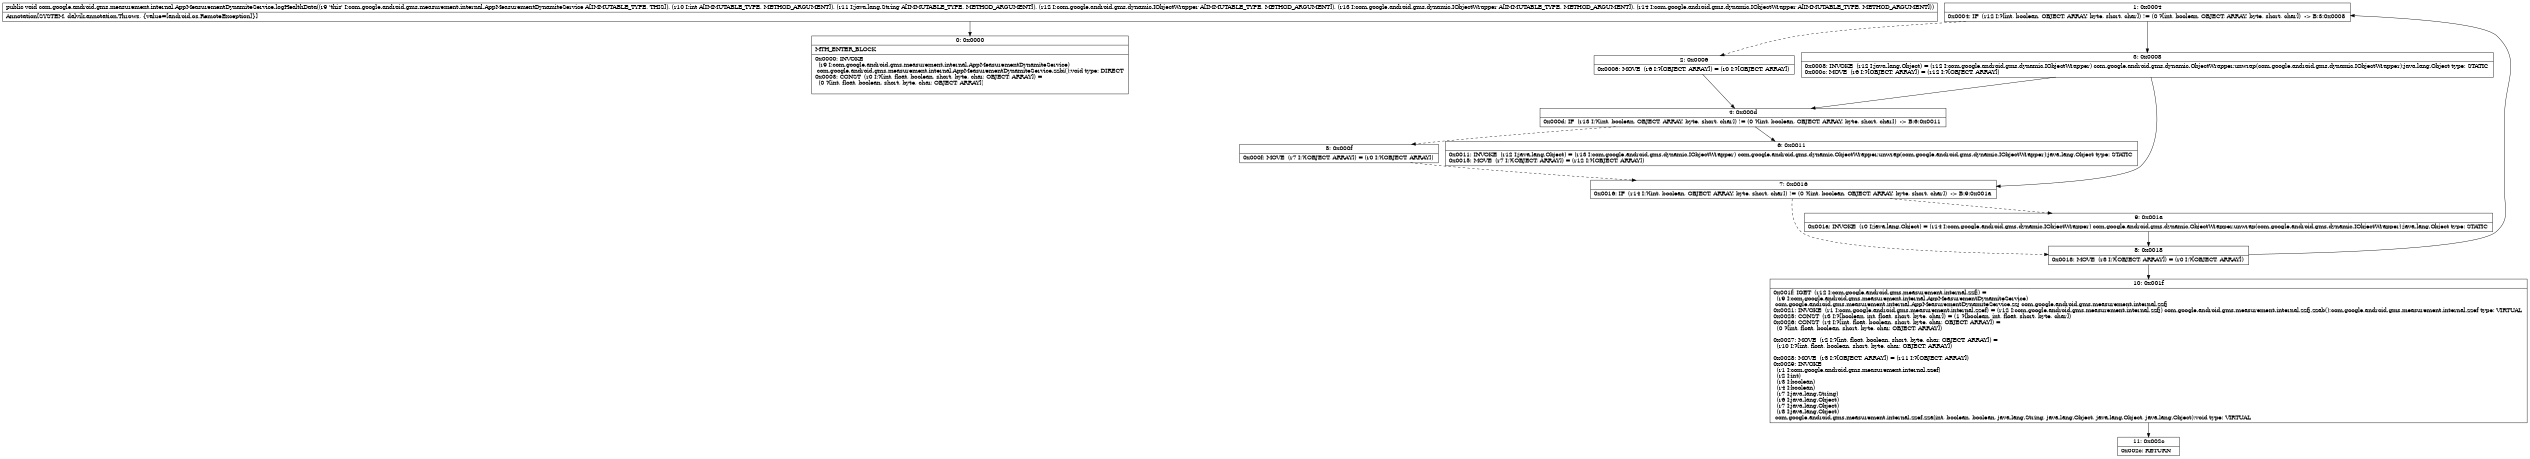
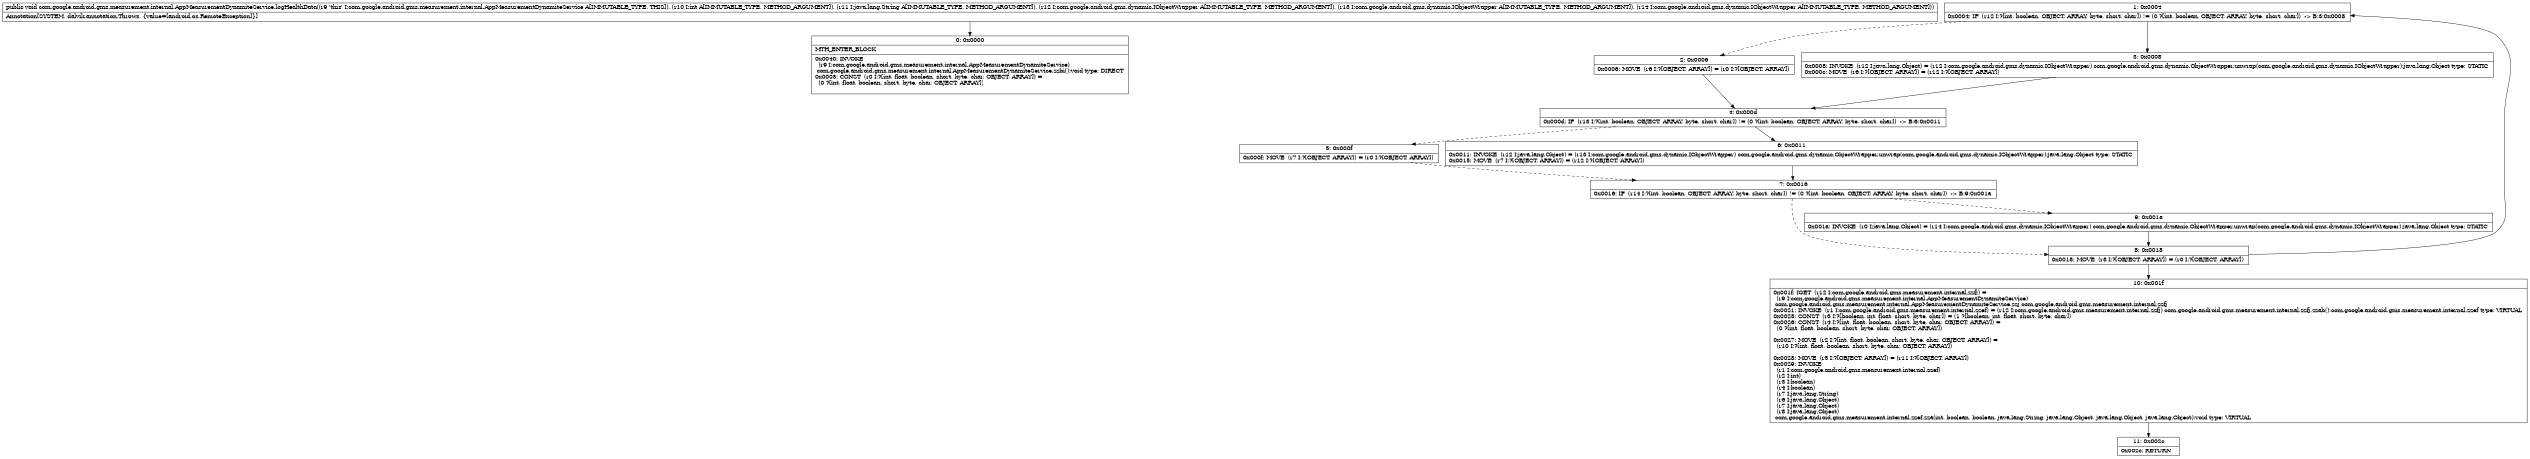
(841, 59) -> (841, 59)
(2118, 175) -> (1792, 171)
